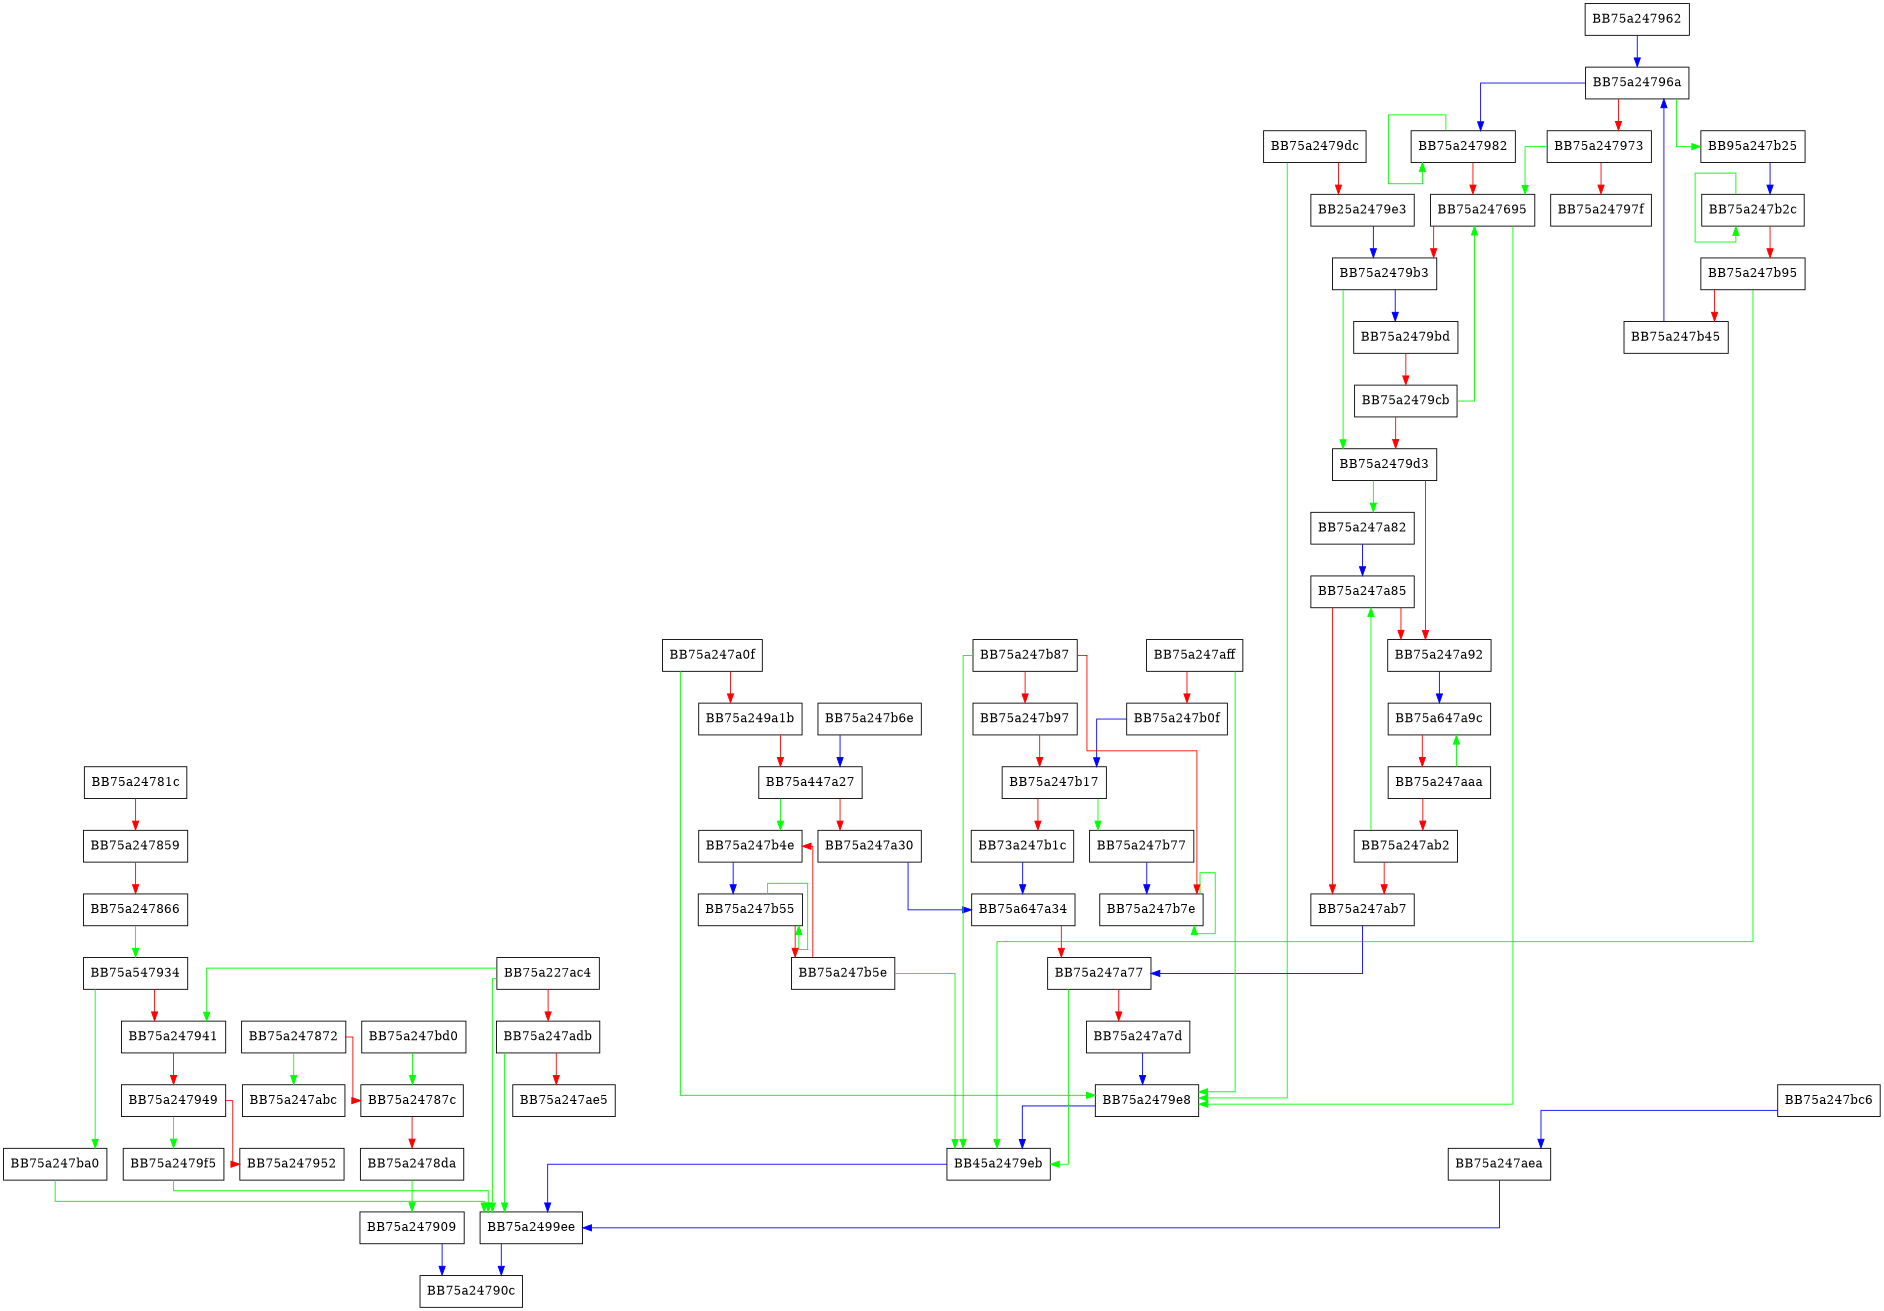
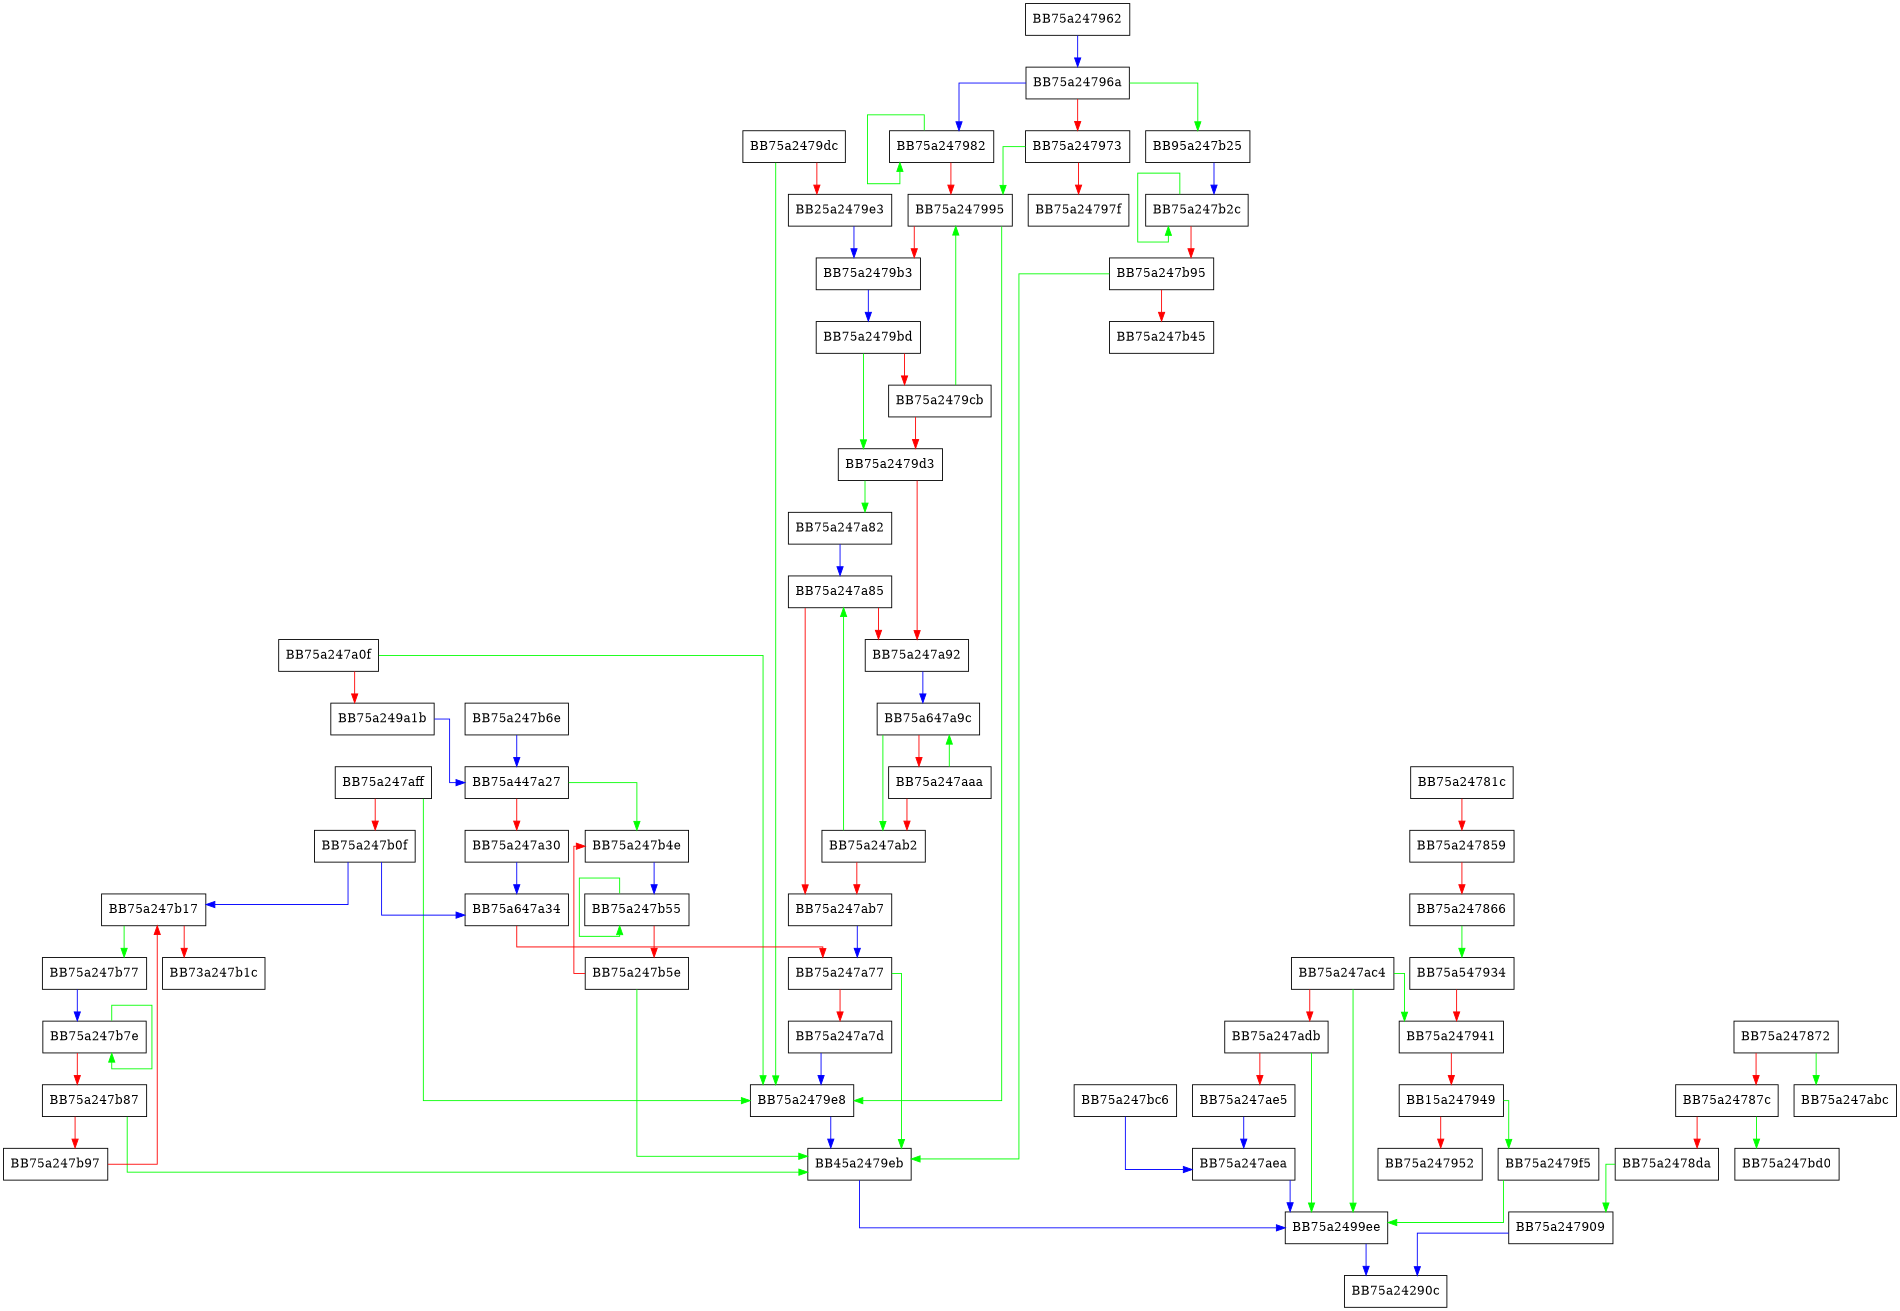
(1483, 210) -> (960, 210)
(1664, 215) -> none
(1343, 365) -> (863, 397)
(780, 746) -> (450, 746)
(1156, 751) -> (77, 1064)
none -> (883, 778)
(1023, 874) -> (392, 915)
(548, 973) -> (1343, 973)
(413, 1064) -> (1757, 1128)
(174, 1101) -> (1451, 1101)
none -> (1244, 1128)
(55, 1164) -> none
(471, 1291) -> (1396, 1291)
